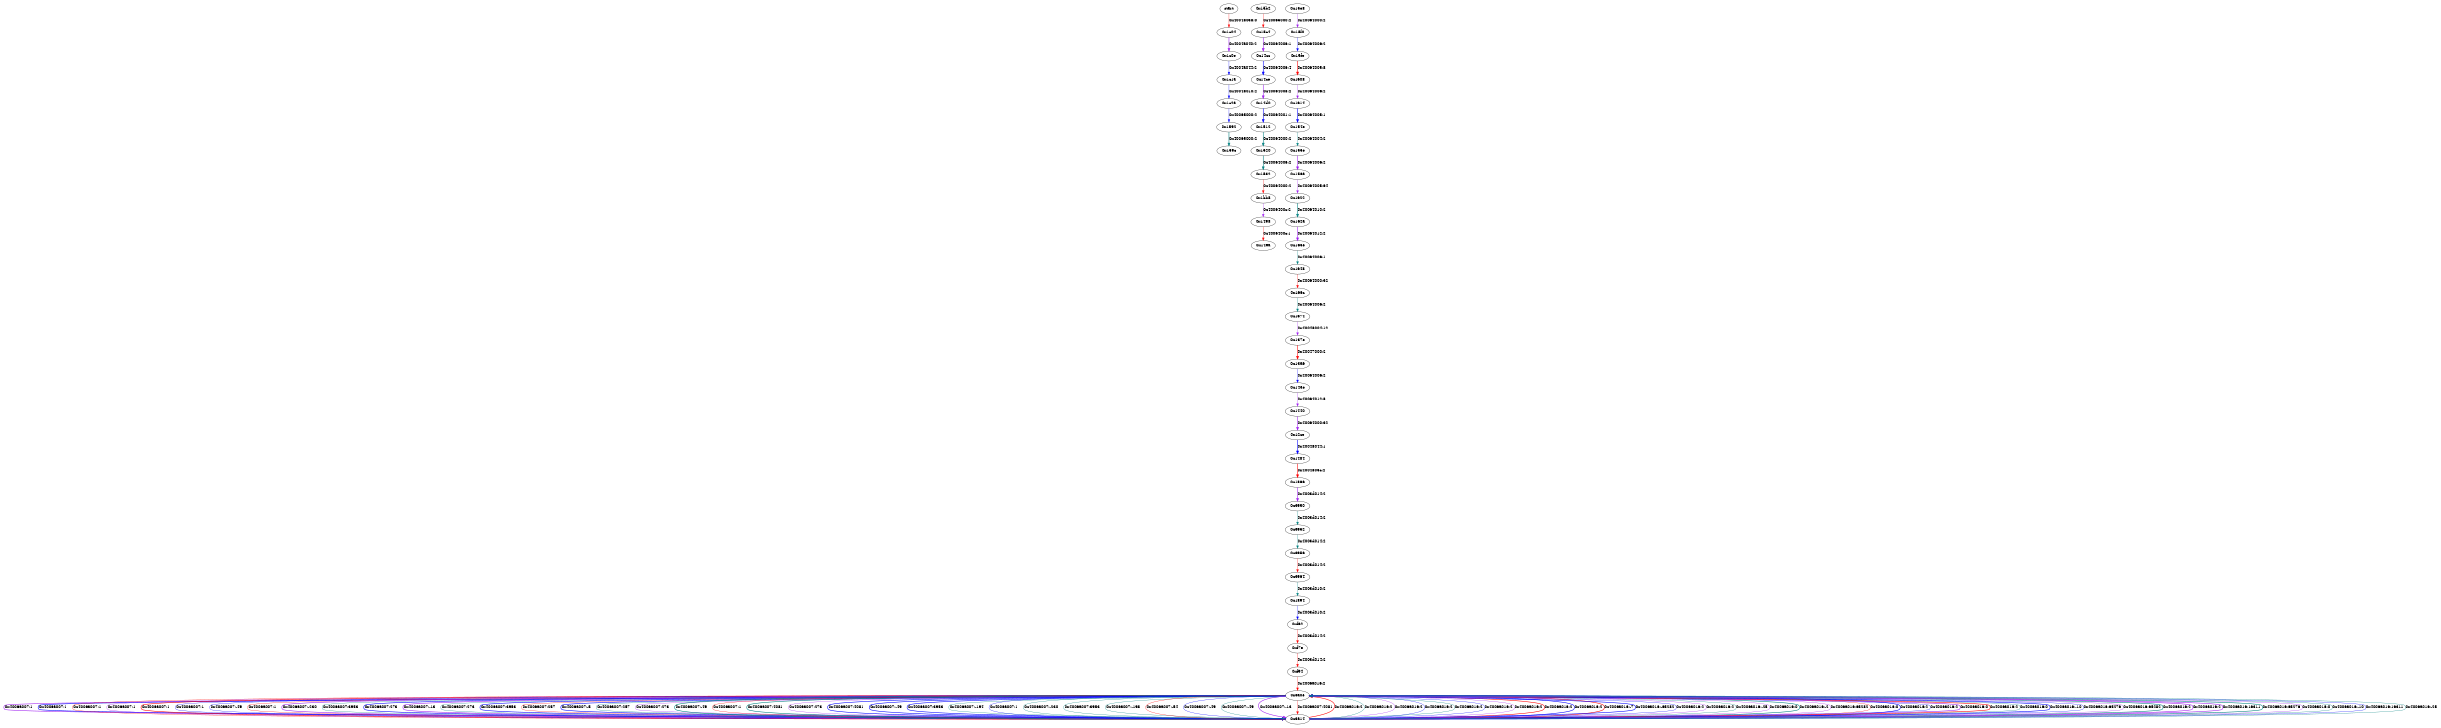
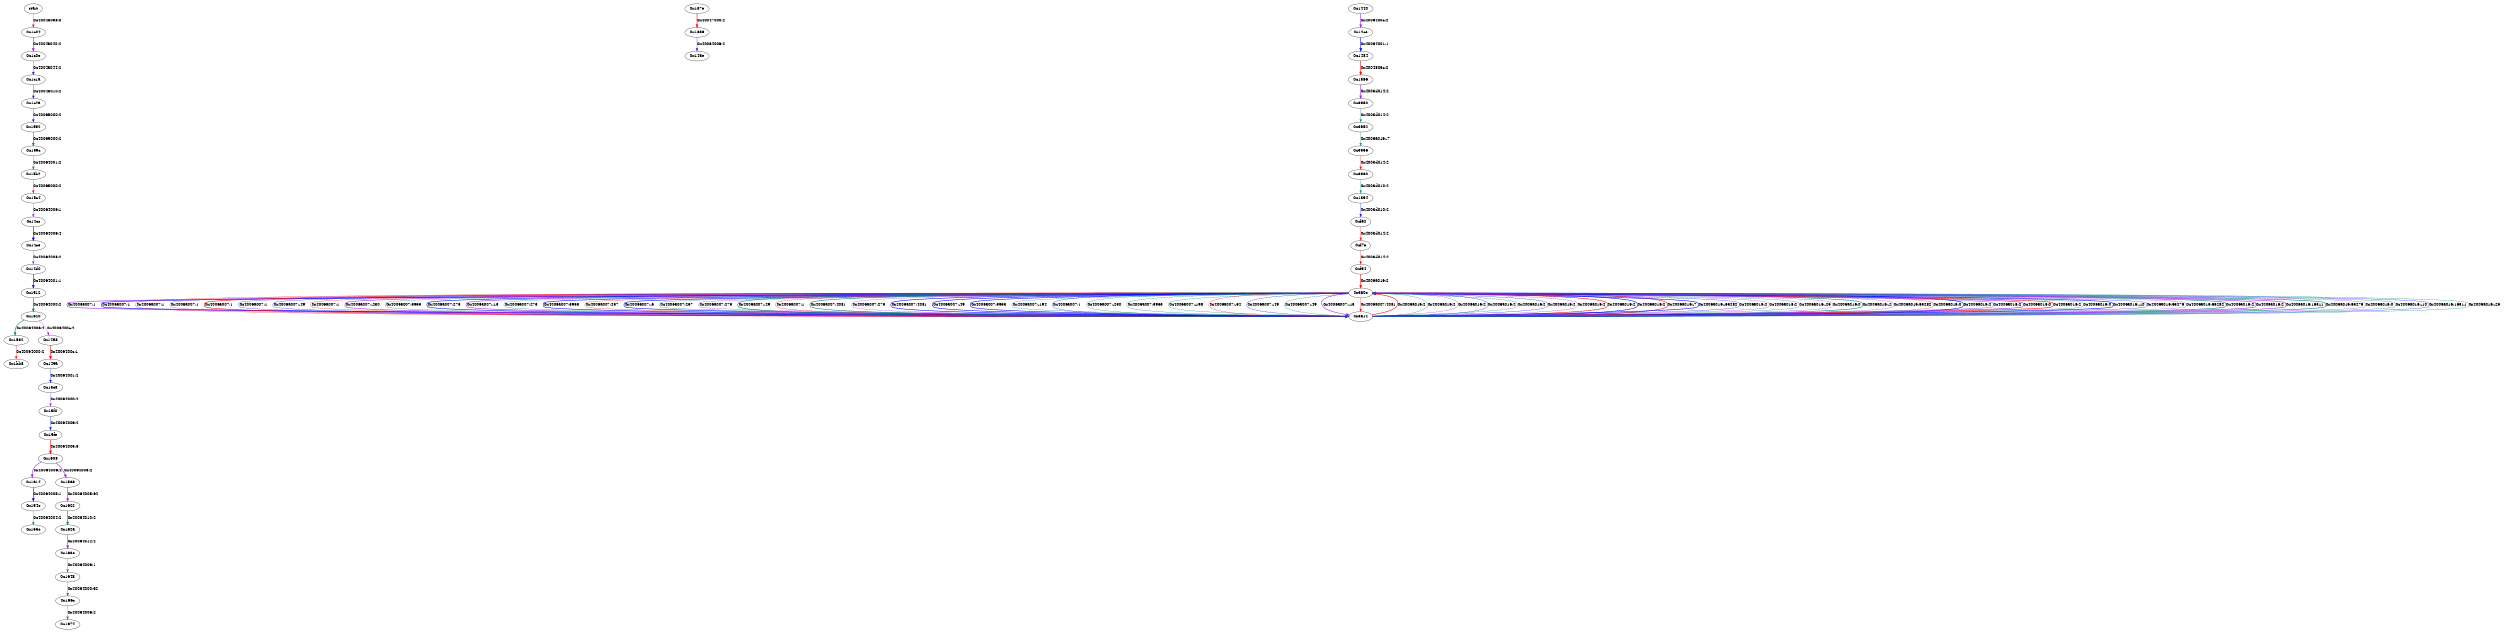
(1263, 43) -> (33, 209)
(1263, 90) -> (33, 256)
(1298, 90) -> (35, 467)
none -> (33, 161)
(1298, 161) -> (62, 468)
(1298, 185) -> (68, 493)
(1263, 209) -> (44, 326)
(1263, 232) -> (50, 351)
(1298, 327) -> none
none -> (50, 374)
(1298, 398) -> none
(1313, 423) -> (1375, 21)
(1312, 447) -> (1375, 44)
(1312, 542) -> (1375, 139)
(1298, 577) -> (1361, 174)
(1298, 682) -> (1361, 280)
